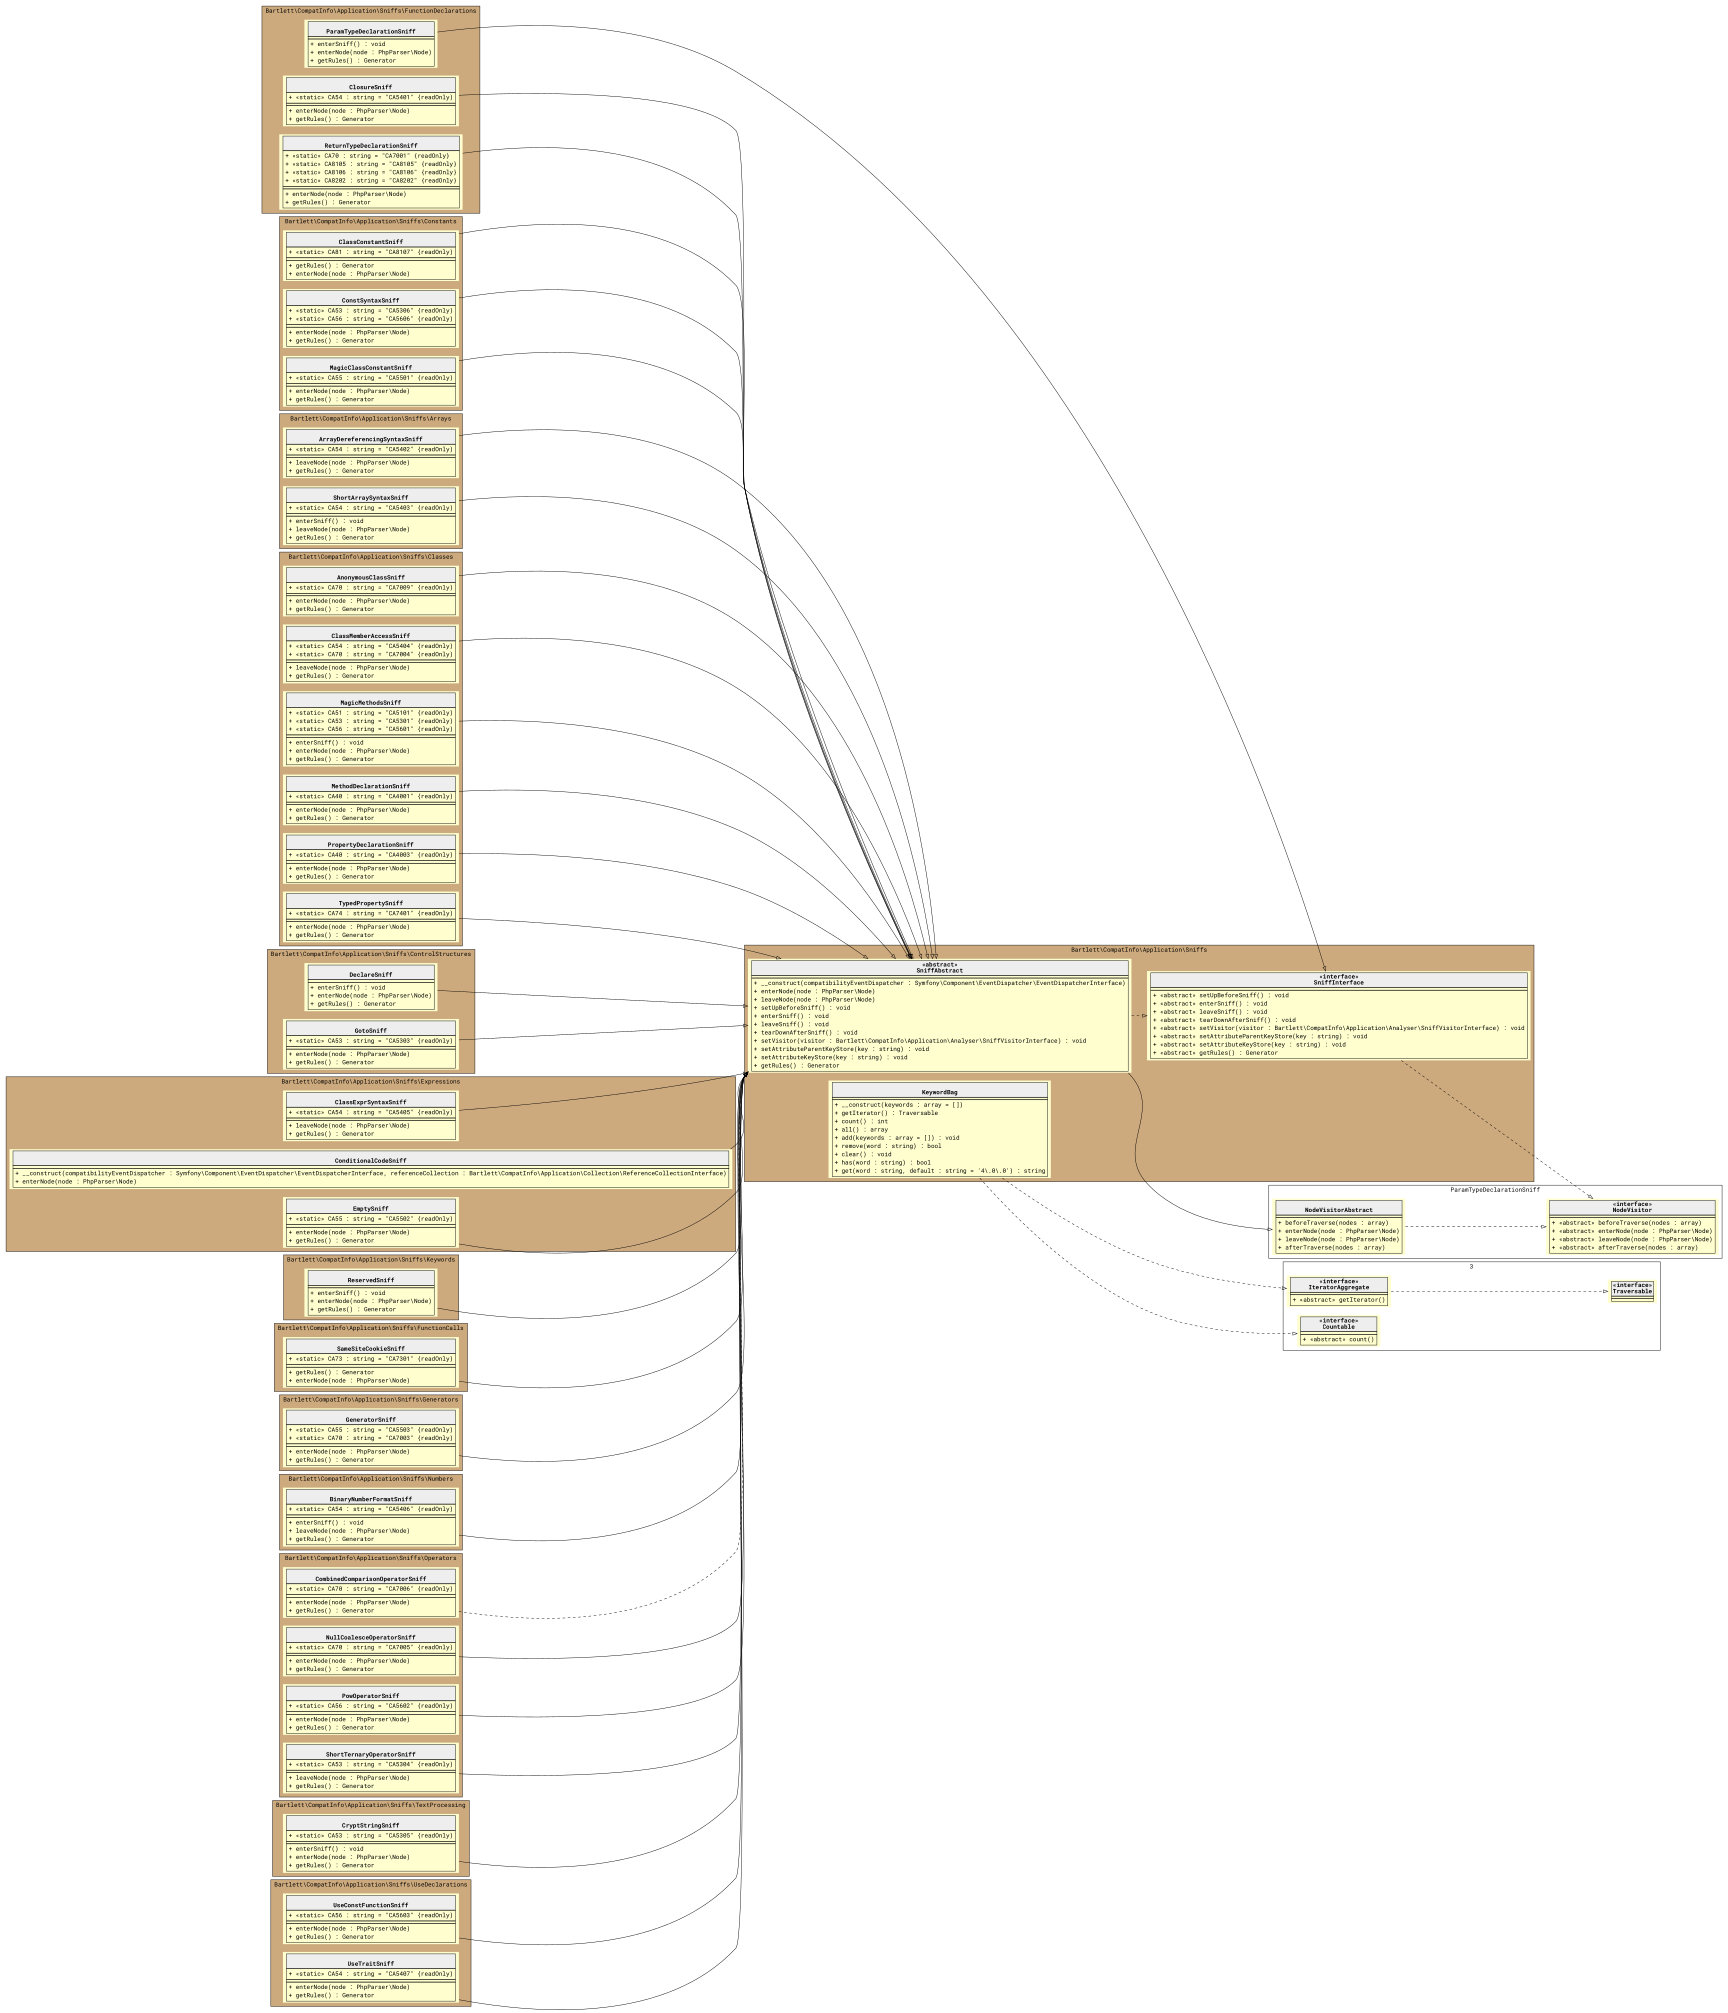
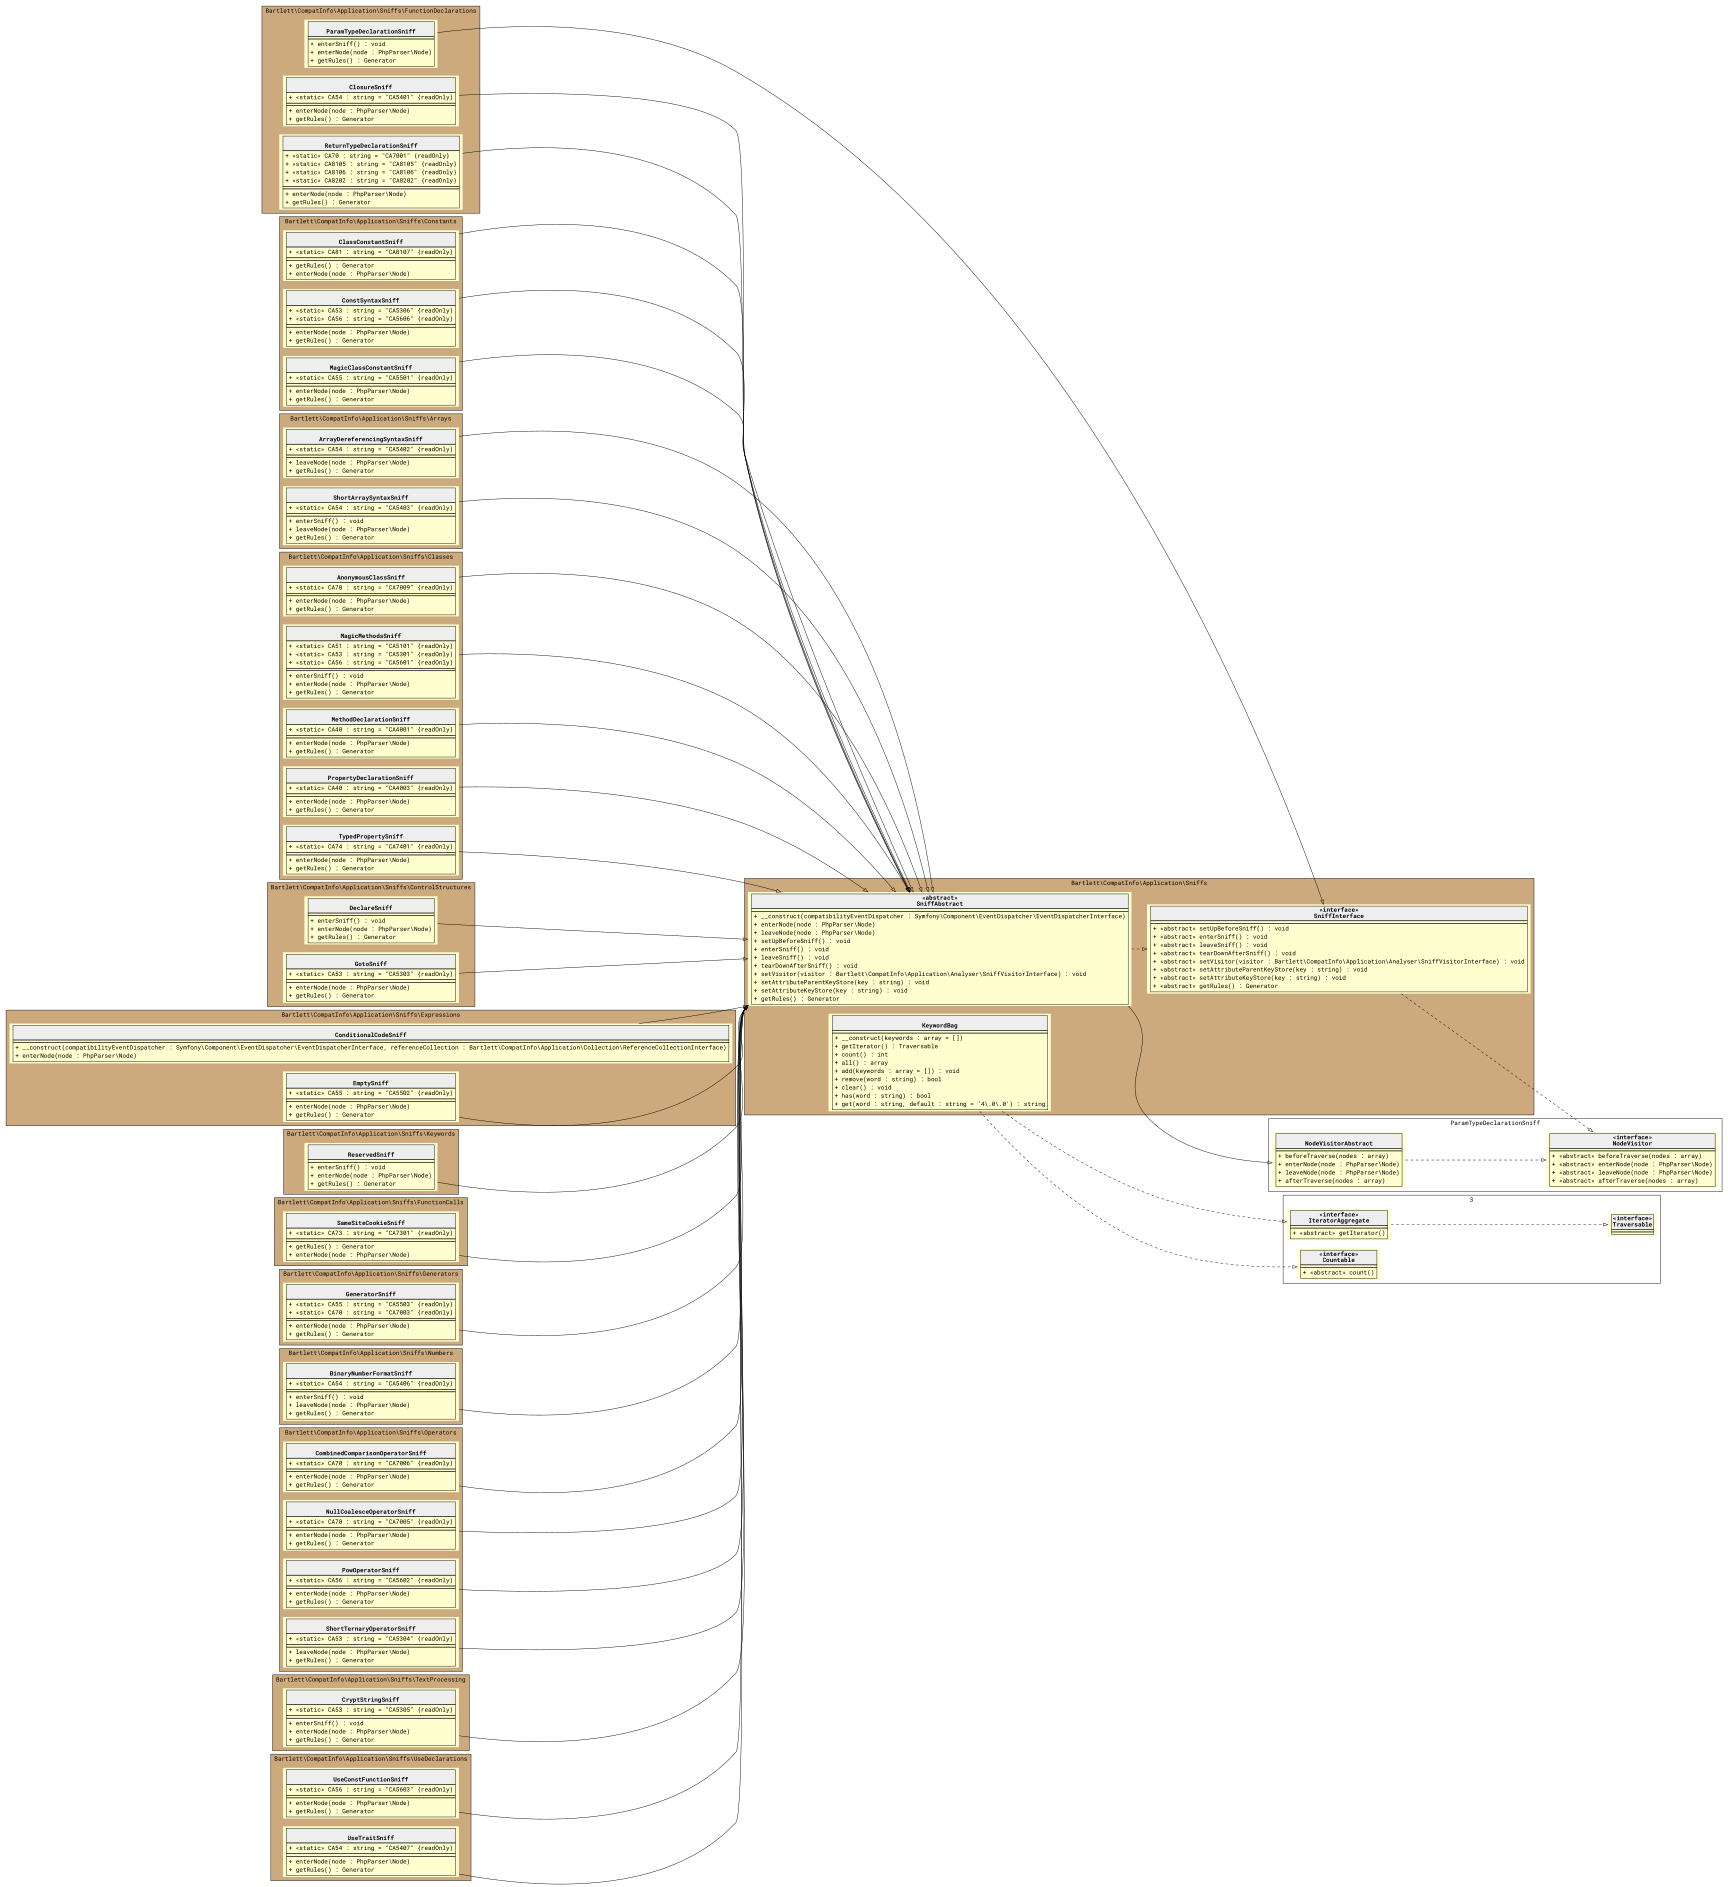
(371, 654) -> none
(371, 1116) -> none
(732, 1555) -> (737, 1418)
